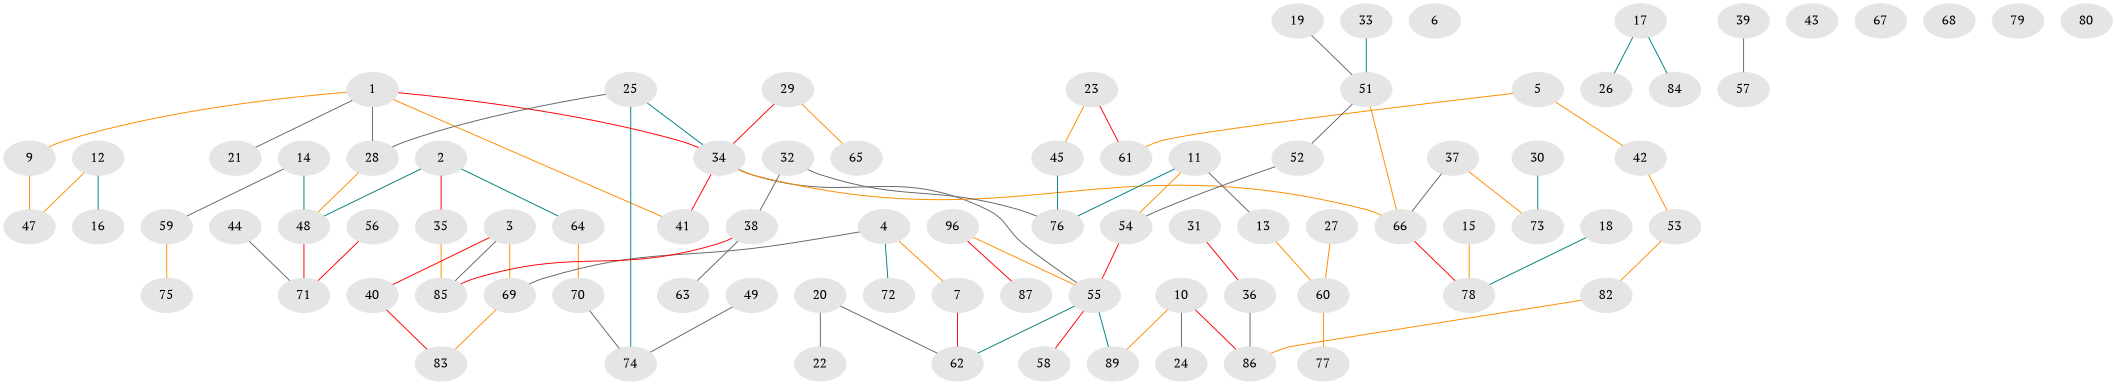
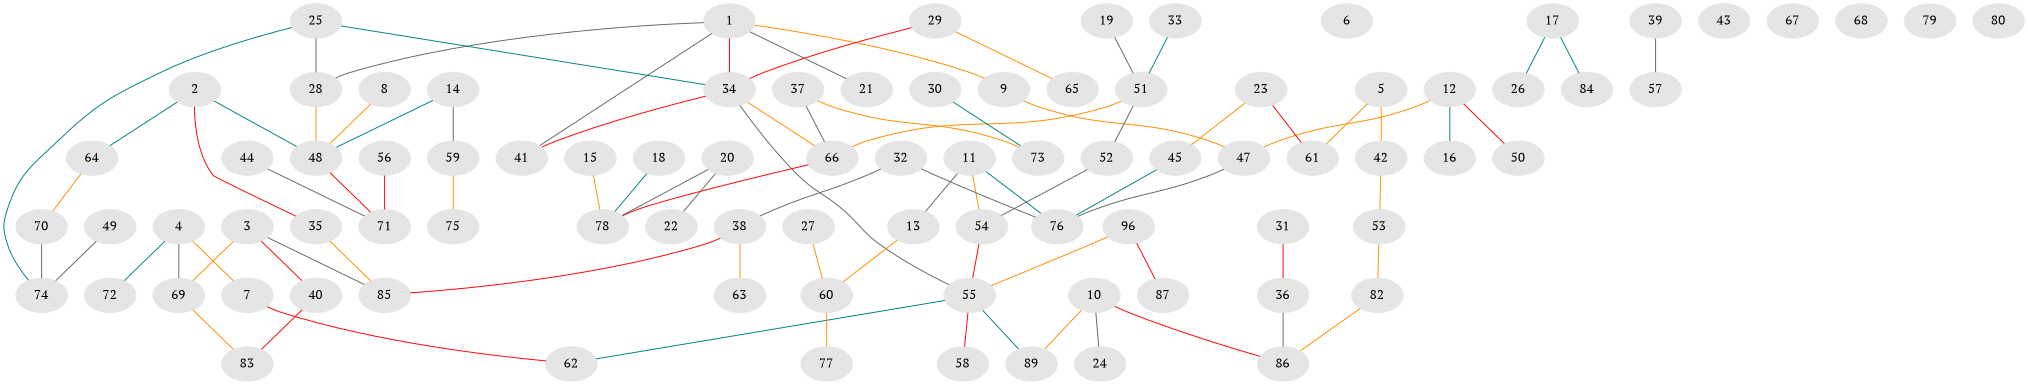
none -> (385, 90)
(528, 158) -> (626, 89)
none -> (1518, 158)
none -> (1151, 193)
(718, 261) -> (740, 261)
(889, 330) -> (665, 192)
